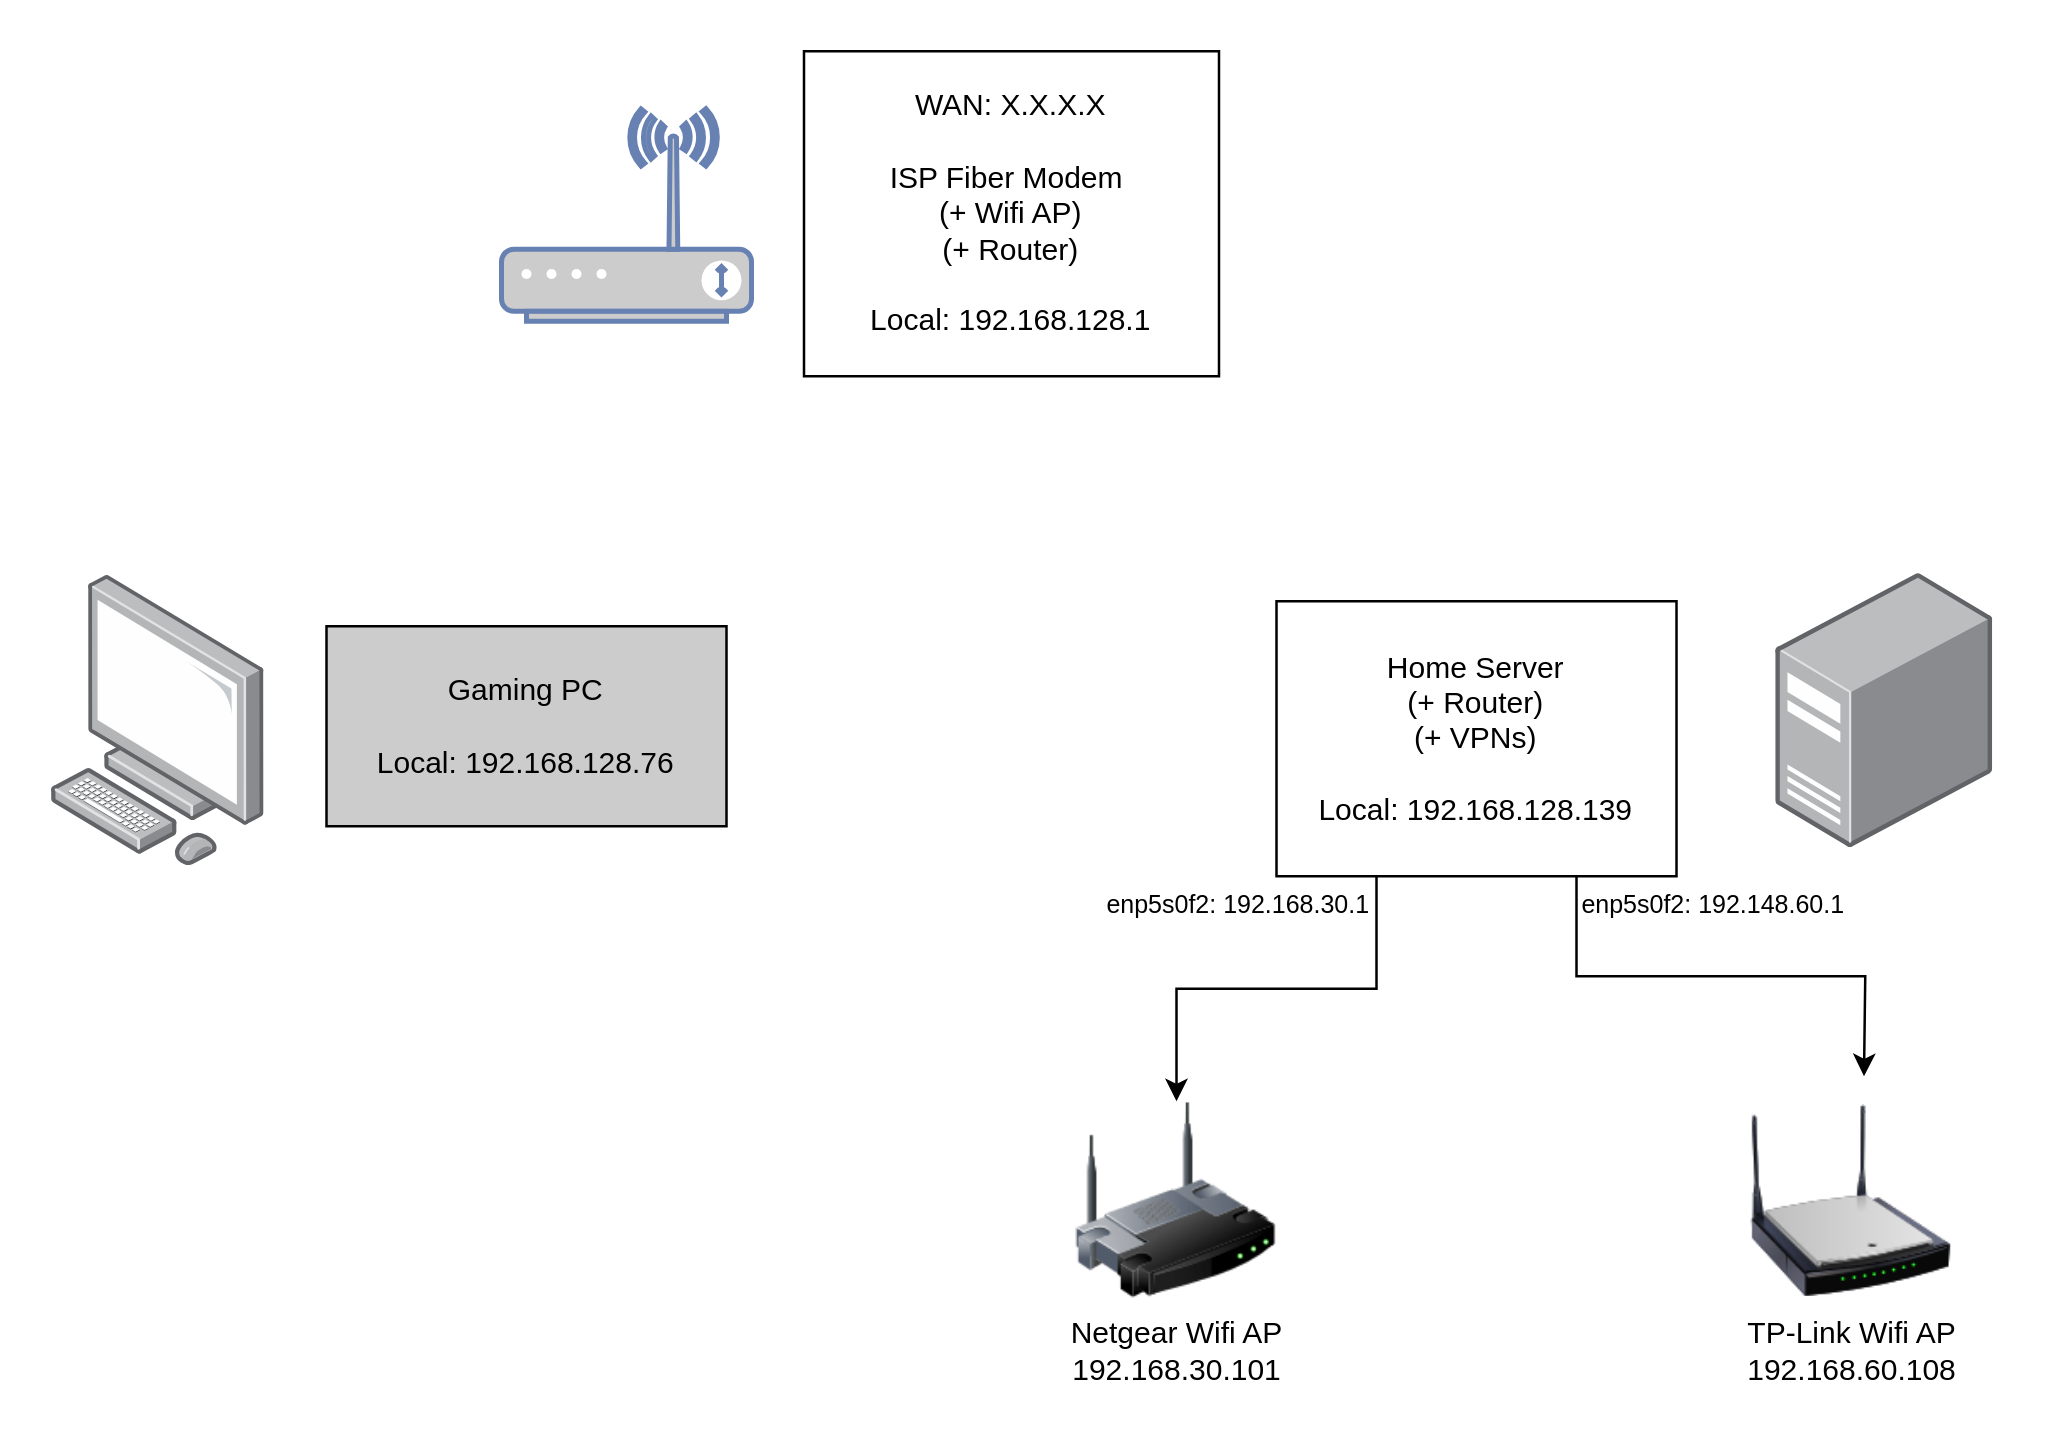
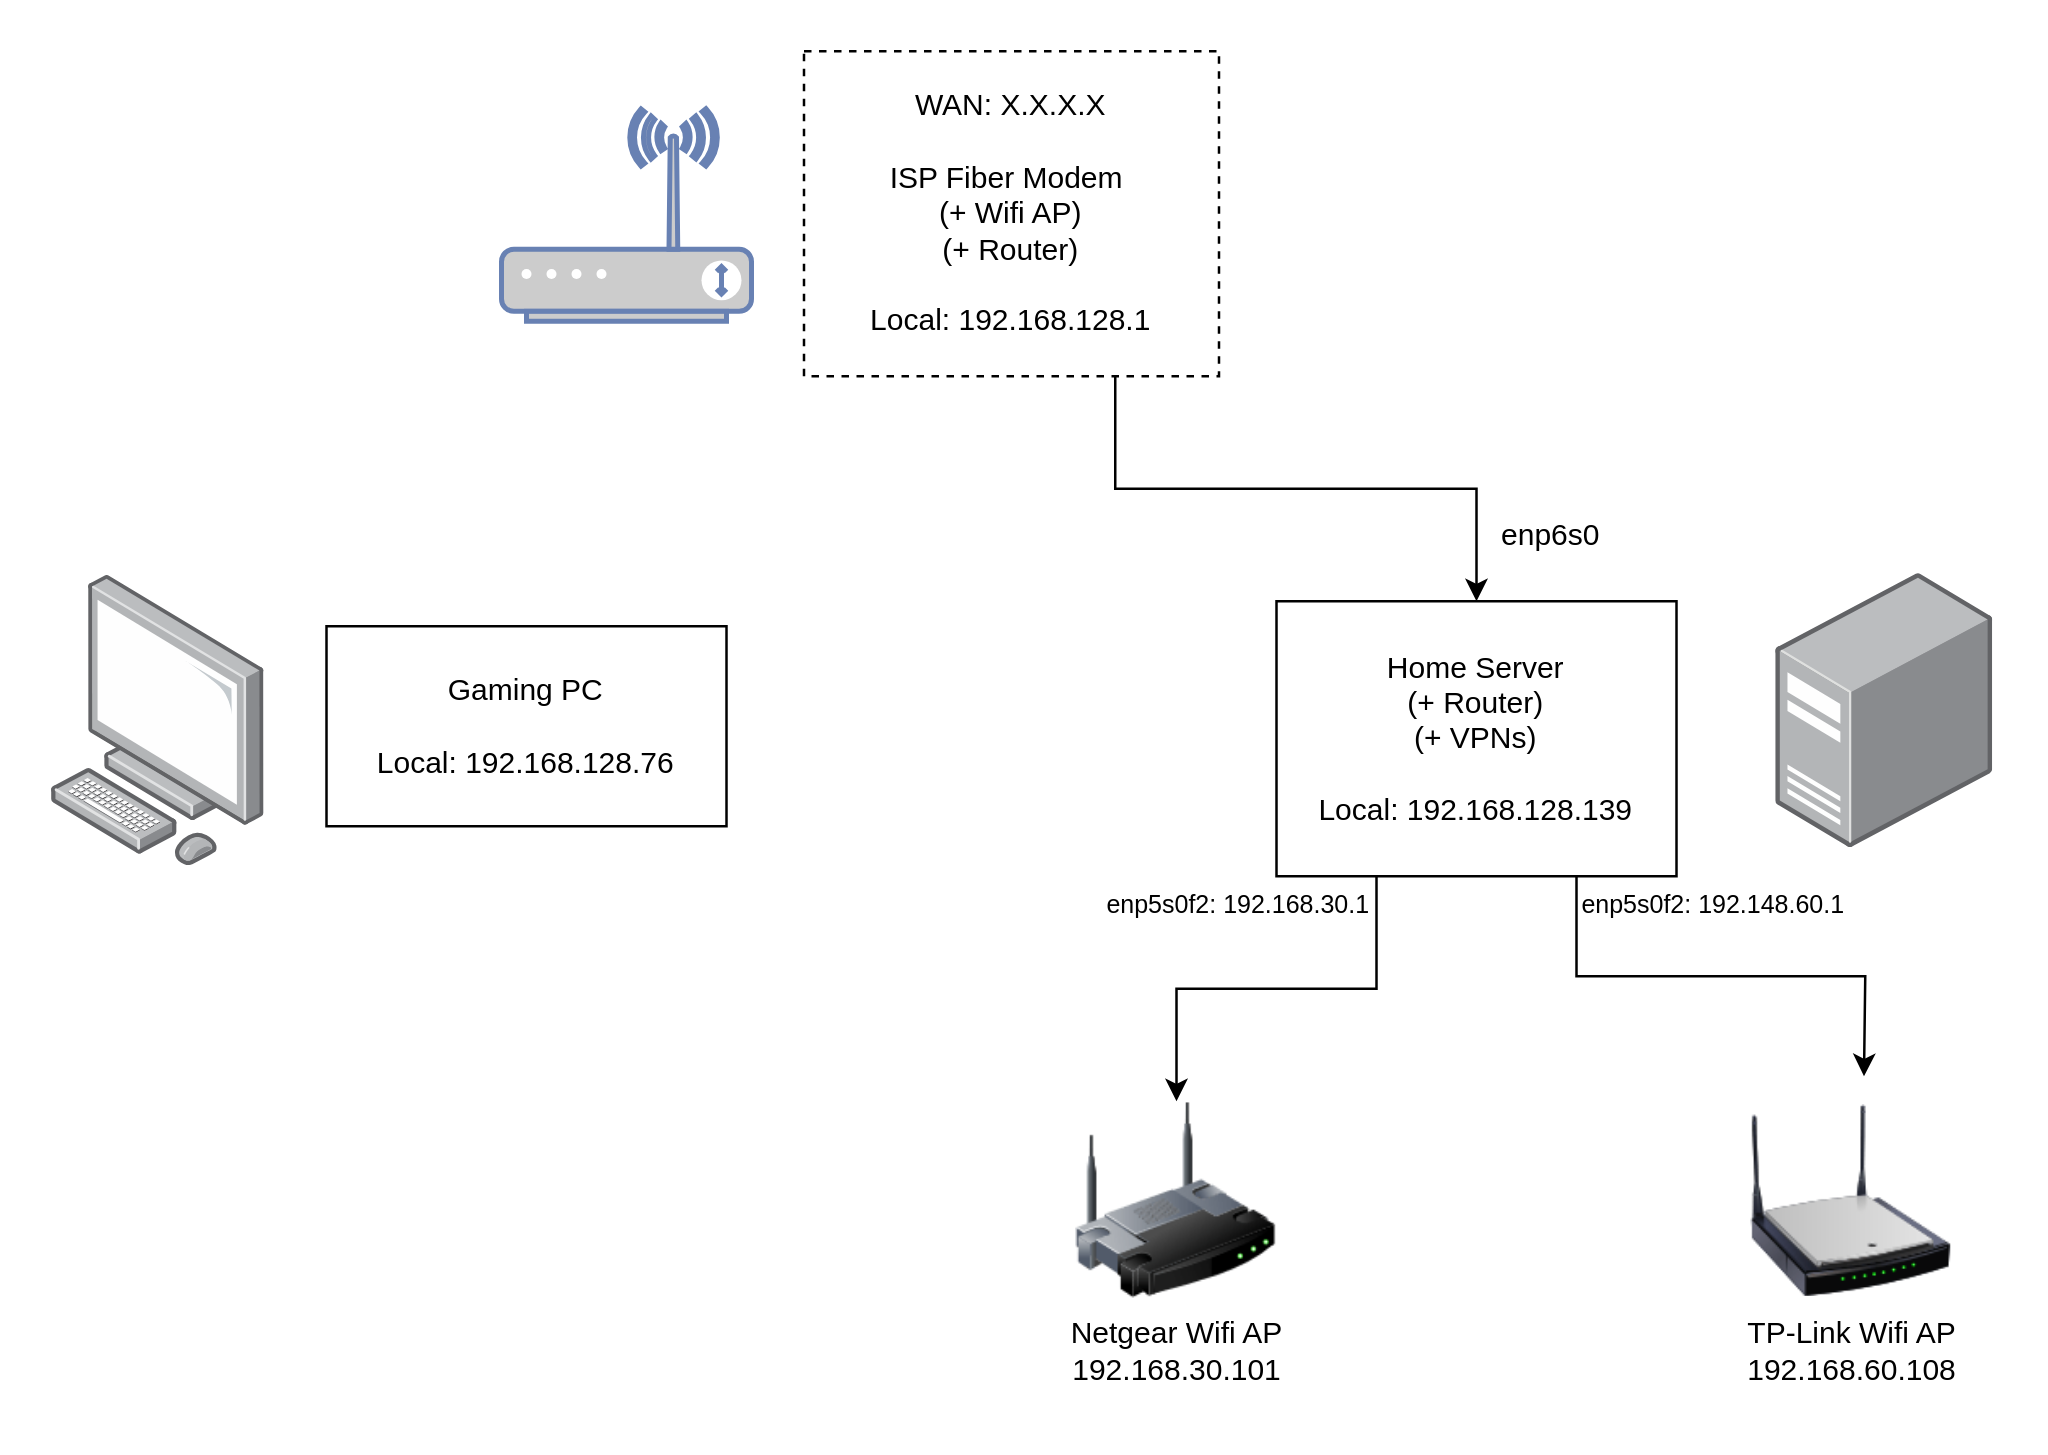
(1011, 214) -> (1011, 214)
none -> (1287, 489)
none -> (1551, 536)
(526, 726) -> (526, 726)
